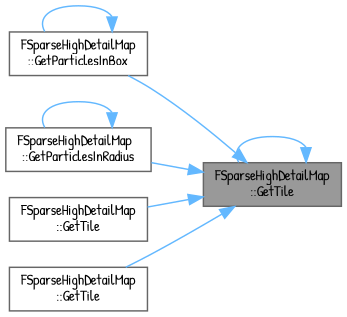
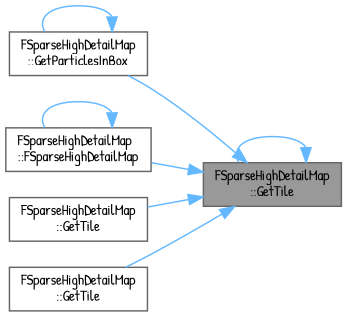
(78, 150) -> (78, 150)
